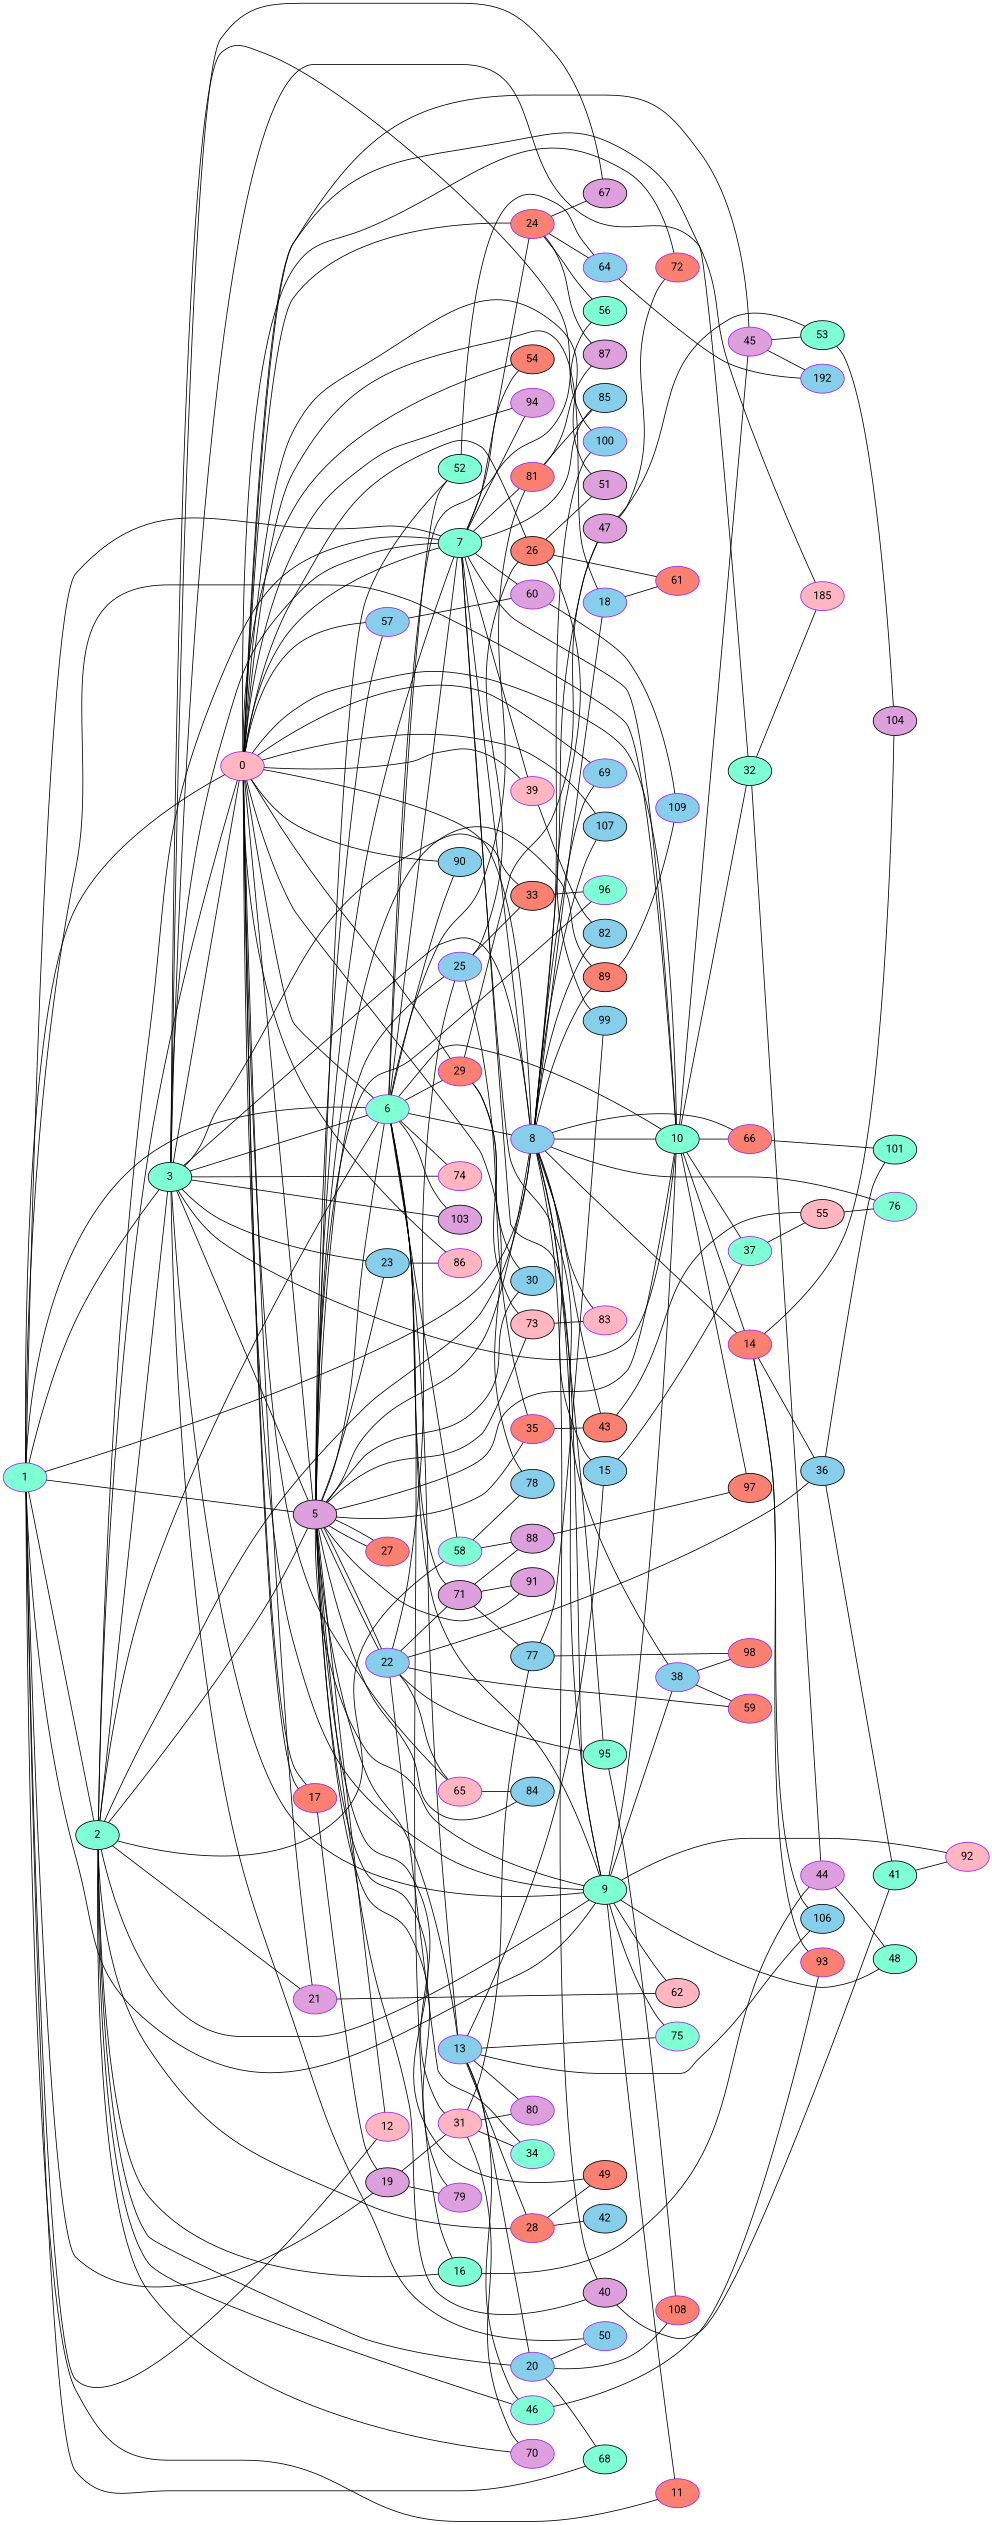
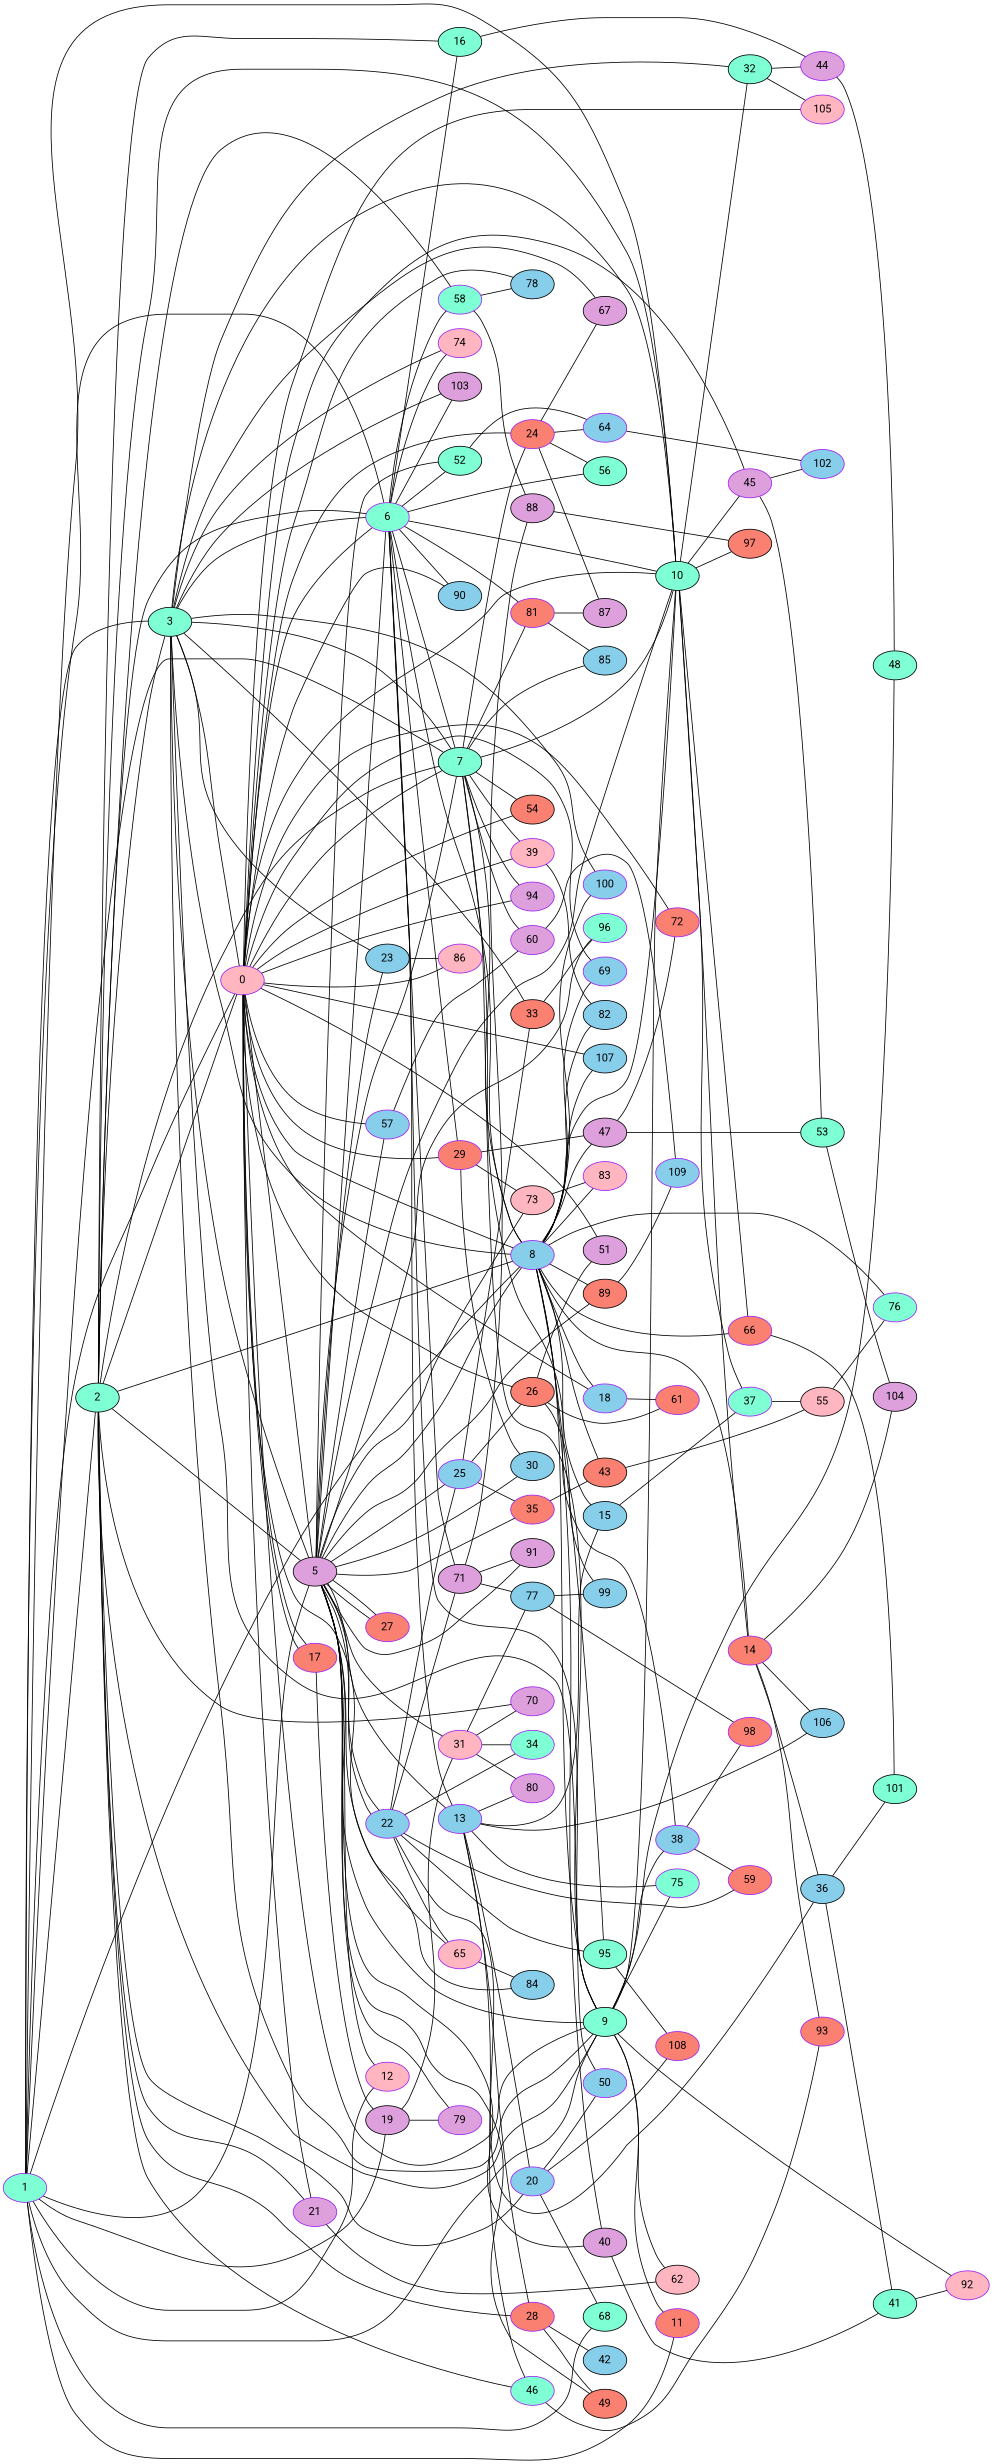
none -> (140, 369)
(822, 379) -> (822, 464)
(822, 596) -> (822, 110)
